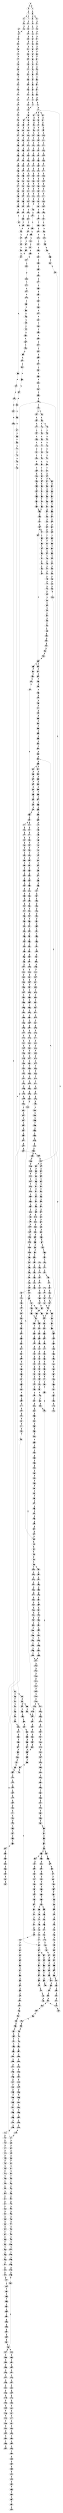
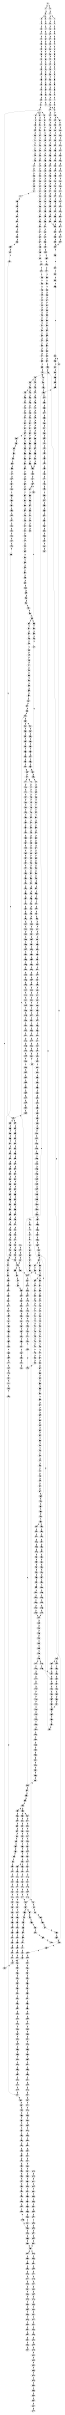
(21, 31) -> (50, 31)
(5, 2267) -> (27, 2226)
